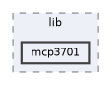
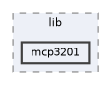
(56, 53) -> (56, 53)
